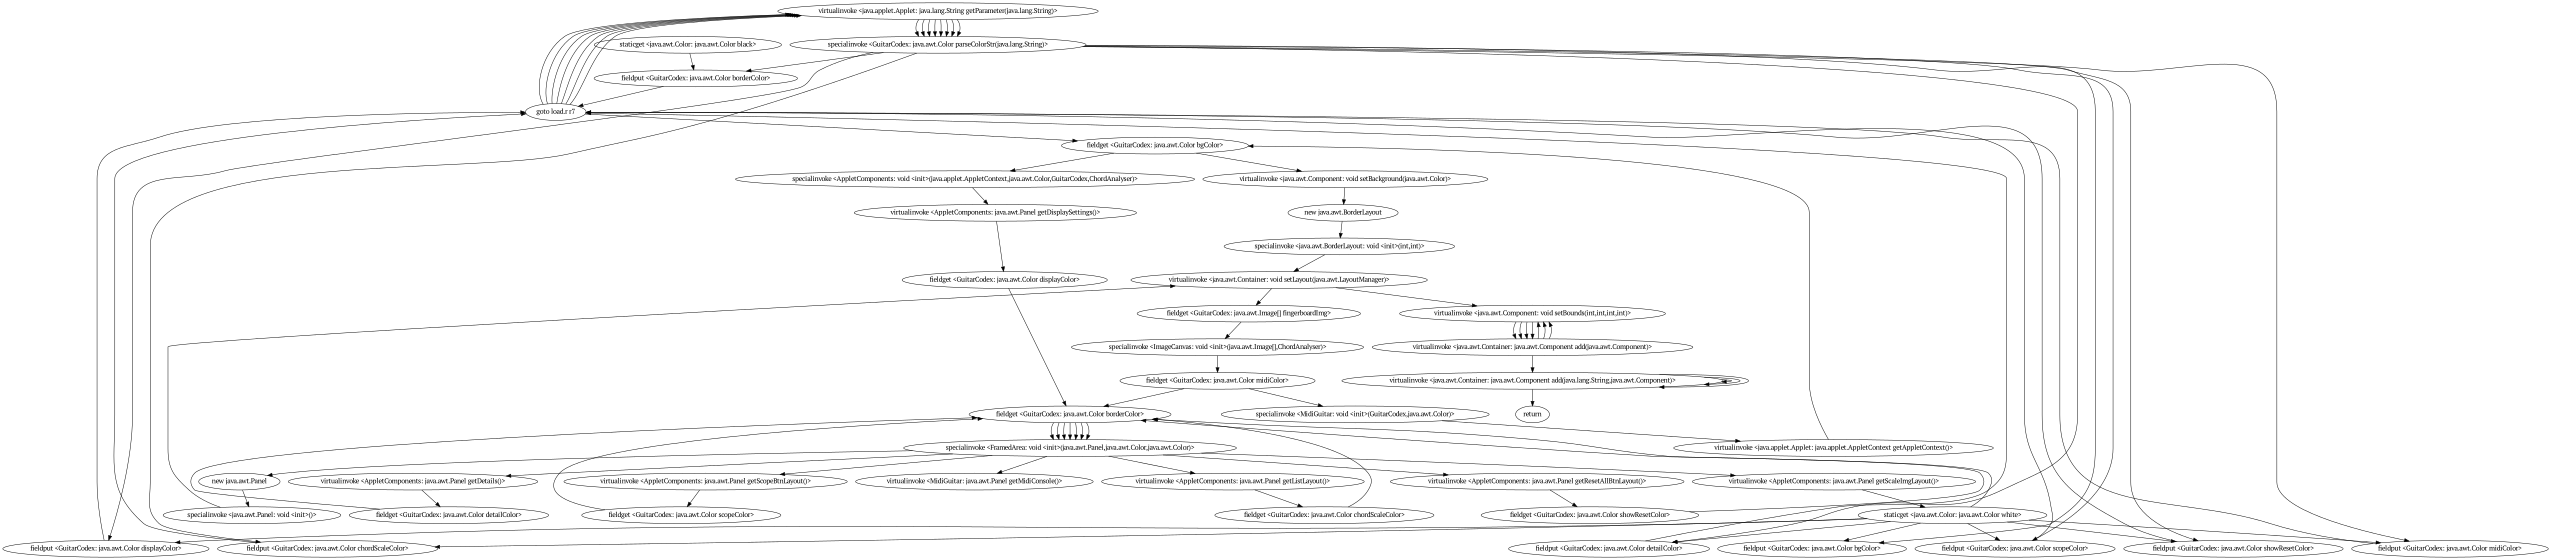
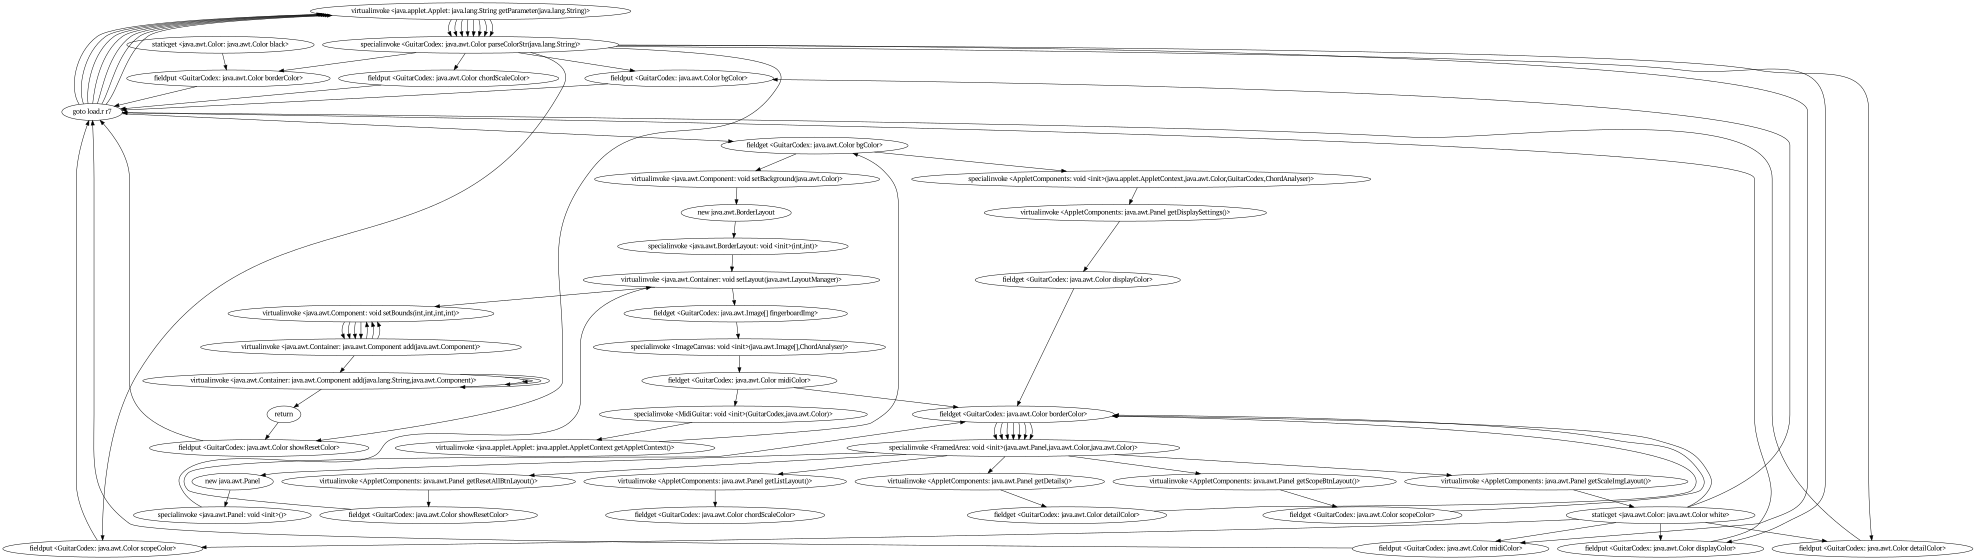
none -> (367, 98)
(1289, 438) -> none
(974, 482) -> none
(2089, 532) -> (273, 429)
(1153, 535) -> none
